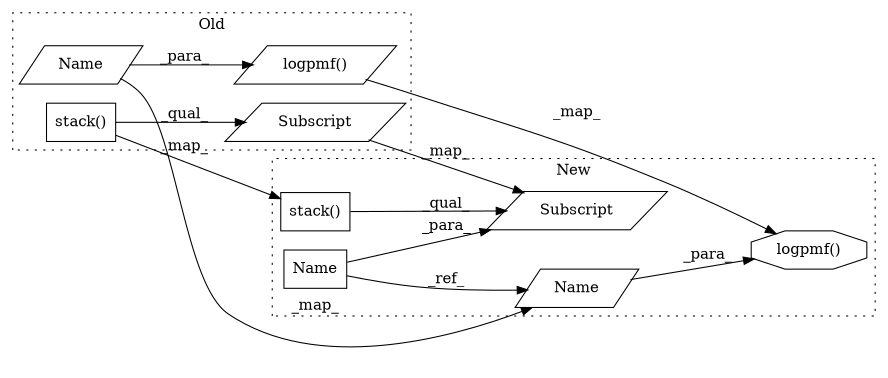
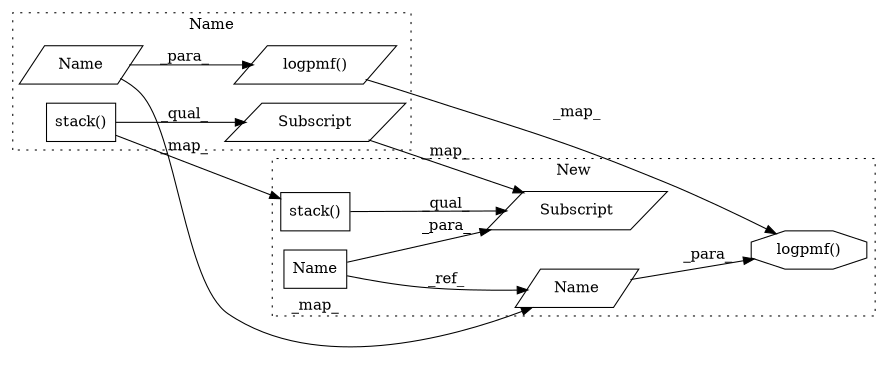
(212, 25) -> (212, 25)
